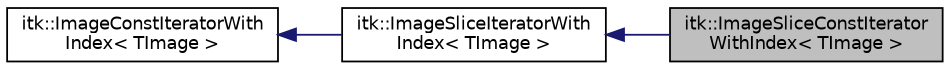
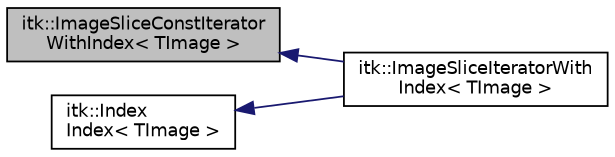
(143, 35) -> (143, 122)
(647, 35) -> (321, 59)
